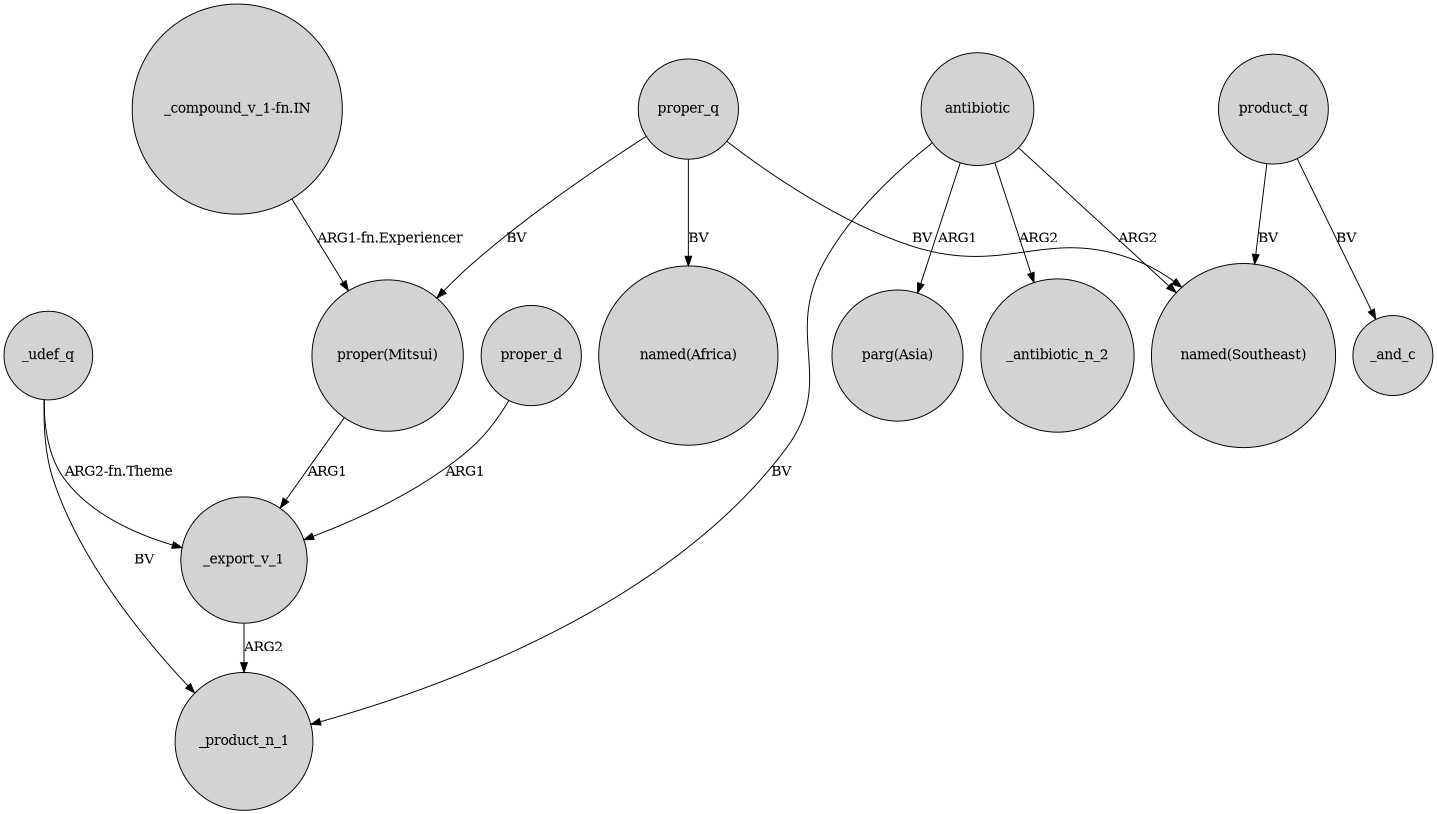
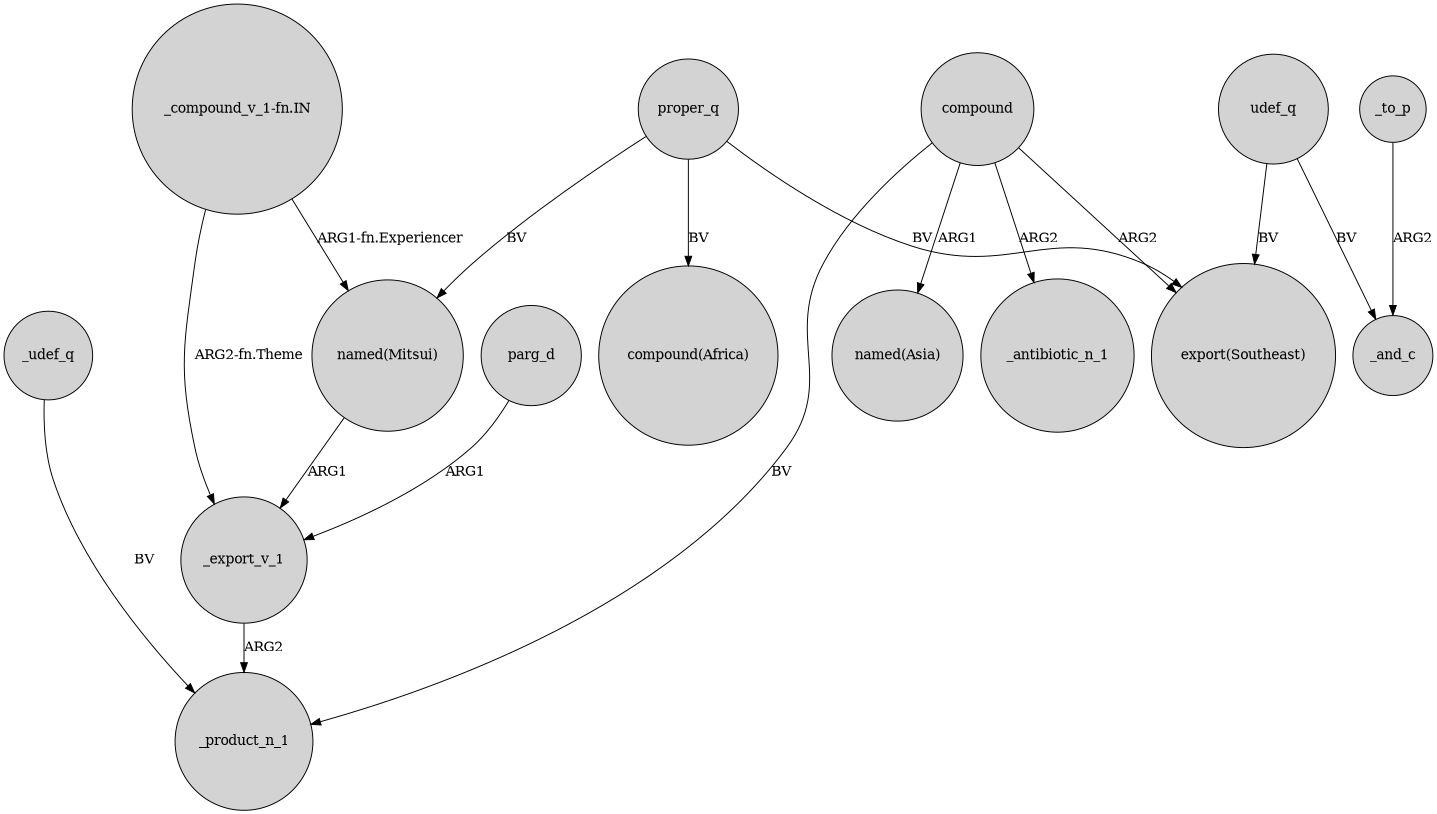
(977, 109) -> (977, 109)
(1273, 109) -> (1273, 109)
none -> (1393, 109)
(388, 356) -> (388, 356)
(531, 356) -> (531, 356)
(688, 356) -> (688, 356)
(898, 356) -> (898, 356)
(1057, 356) -> (1057, 356)
(1244, 356) -> (1244, 356)
(80, 496) -> (185, 353)
